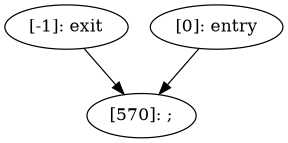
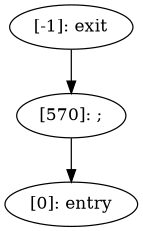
(183, 67) -> (71, 154)
